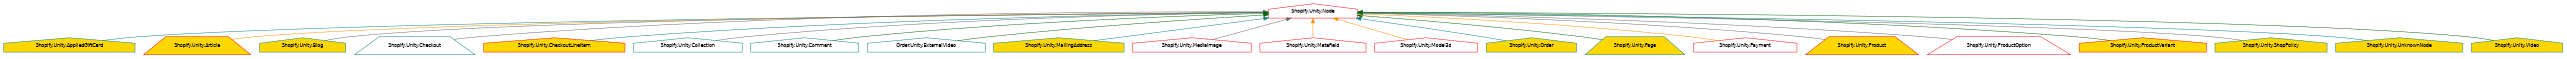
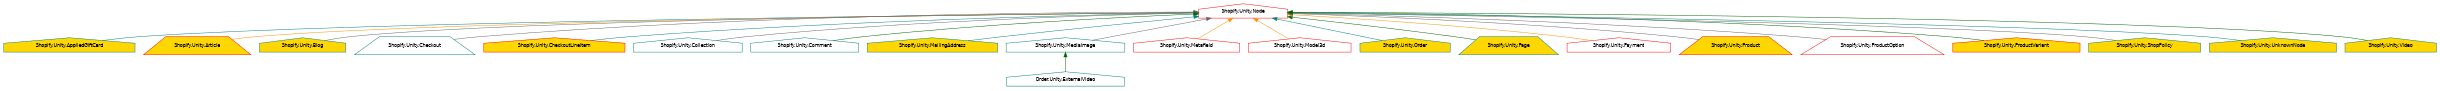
(1110, 26) -> (1065, 64)
(1192, 46) -> (1065, 46)
